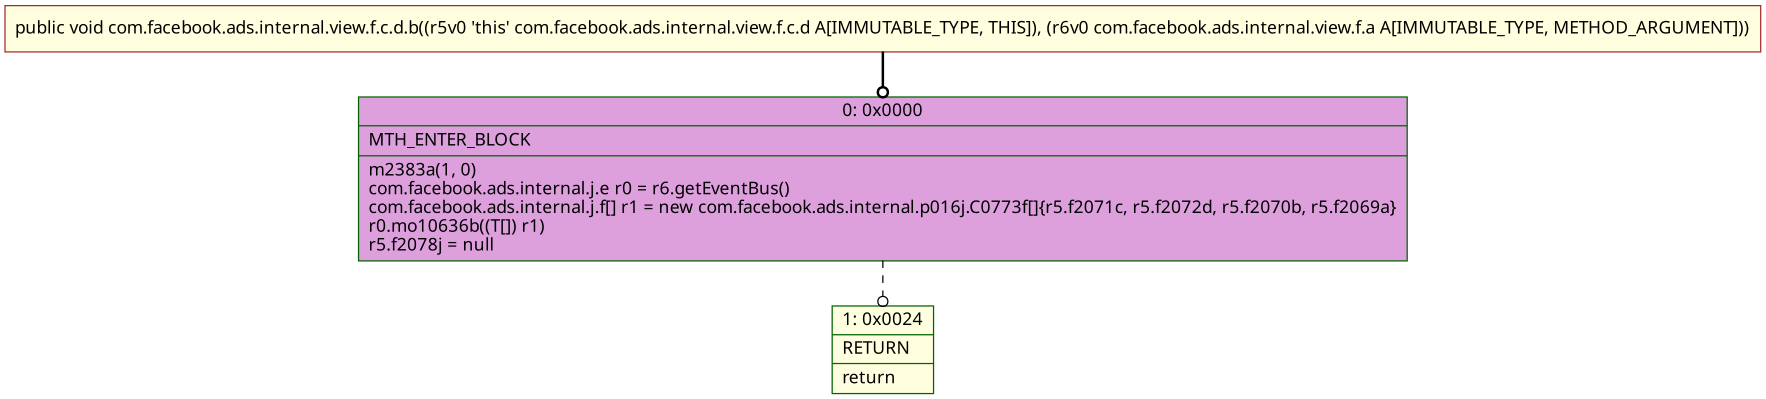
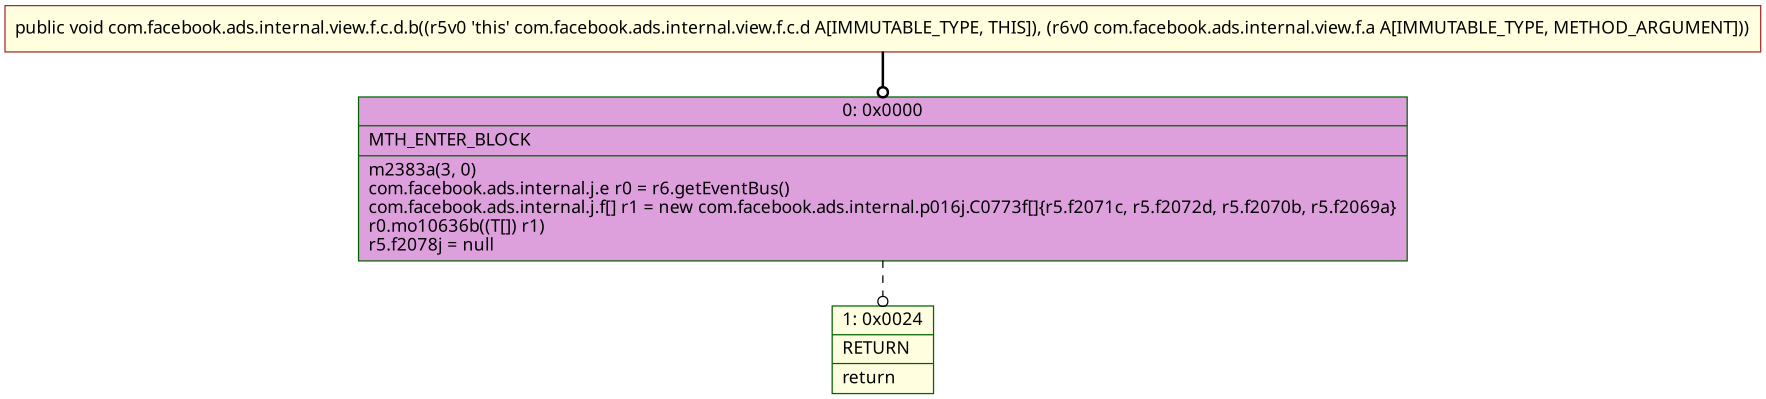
(423, 170) -> (423, 170)
